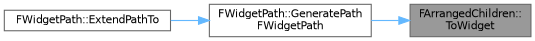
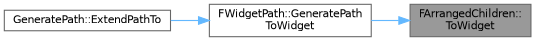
(87, 21) -> (87, 21)
(290, 21) -> (290, 21)
